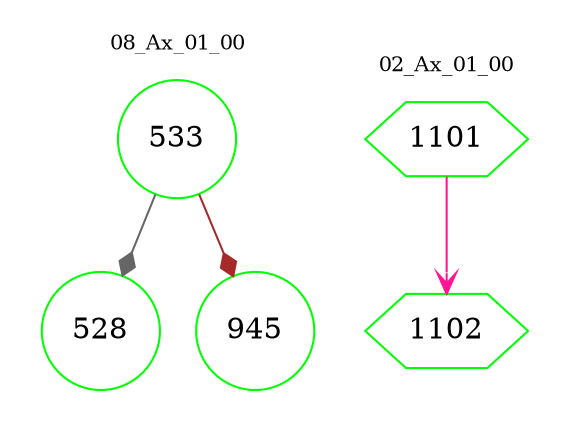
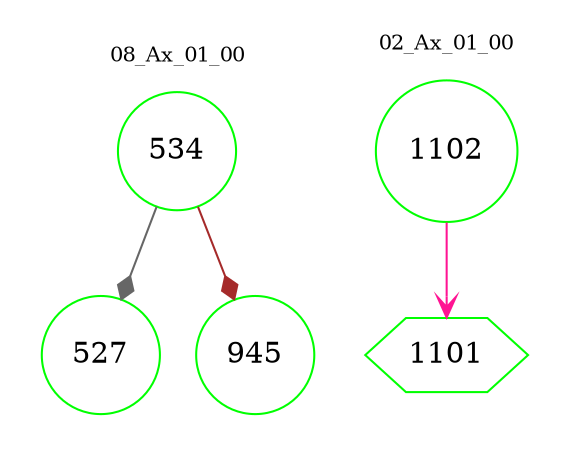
(177, 139) -> (177, 151)
(447, 224) -> (447, 260)
(101, 331) -> (101, 355)
(447, 331) -> (447, 151)
